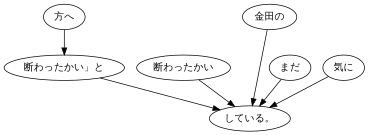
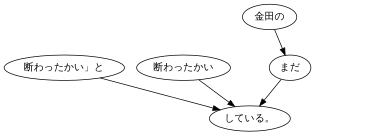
(64, 17) -> none
(260, 64) -> (279, 39)
(344, 68) -> none
